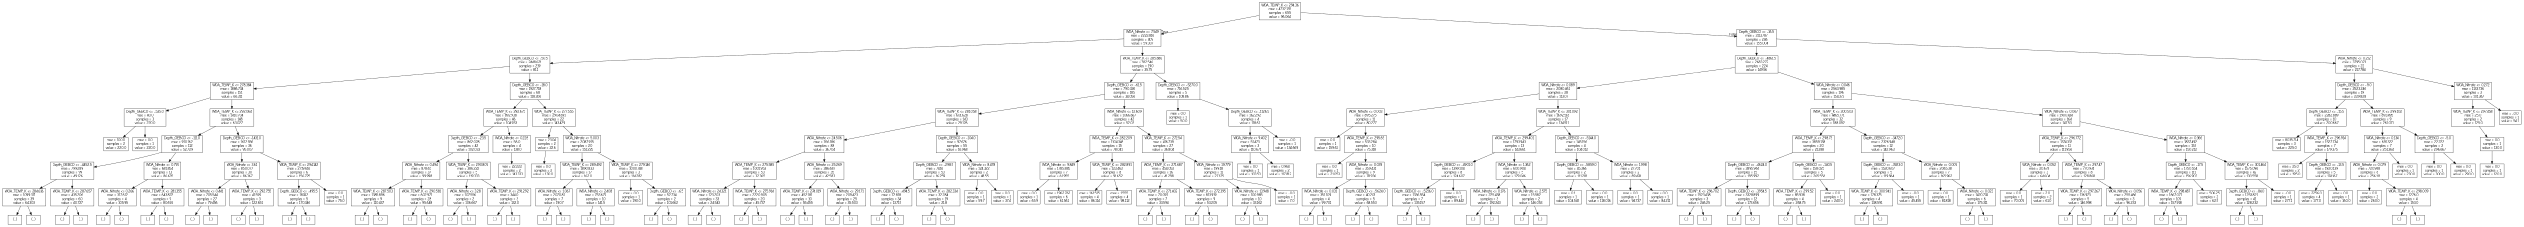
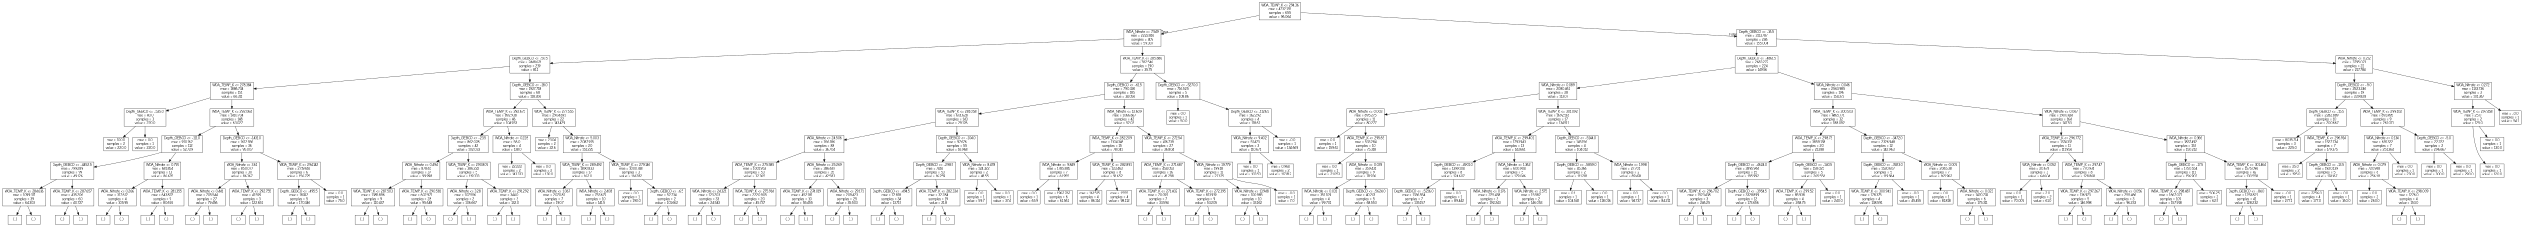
(545, 156) -> (528, 158)
(2492, 156) -> (2475, 145)
